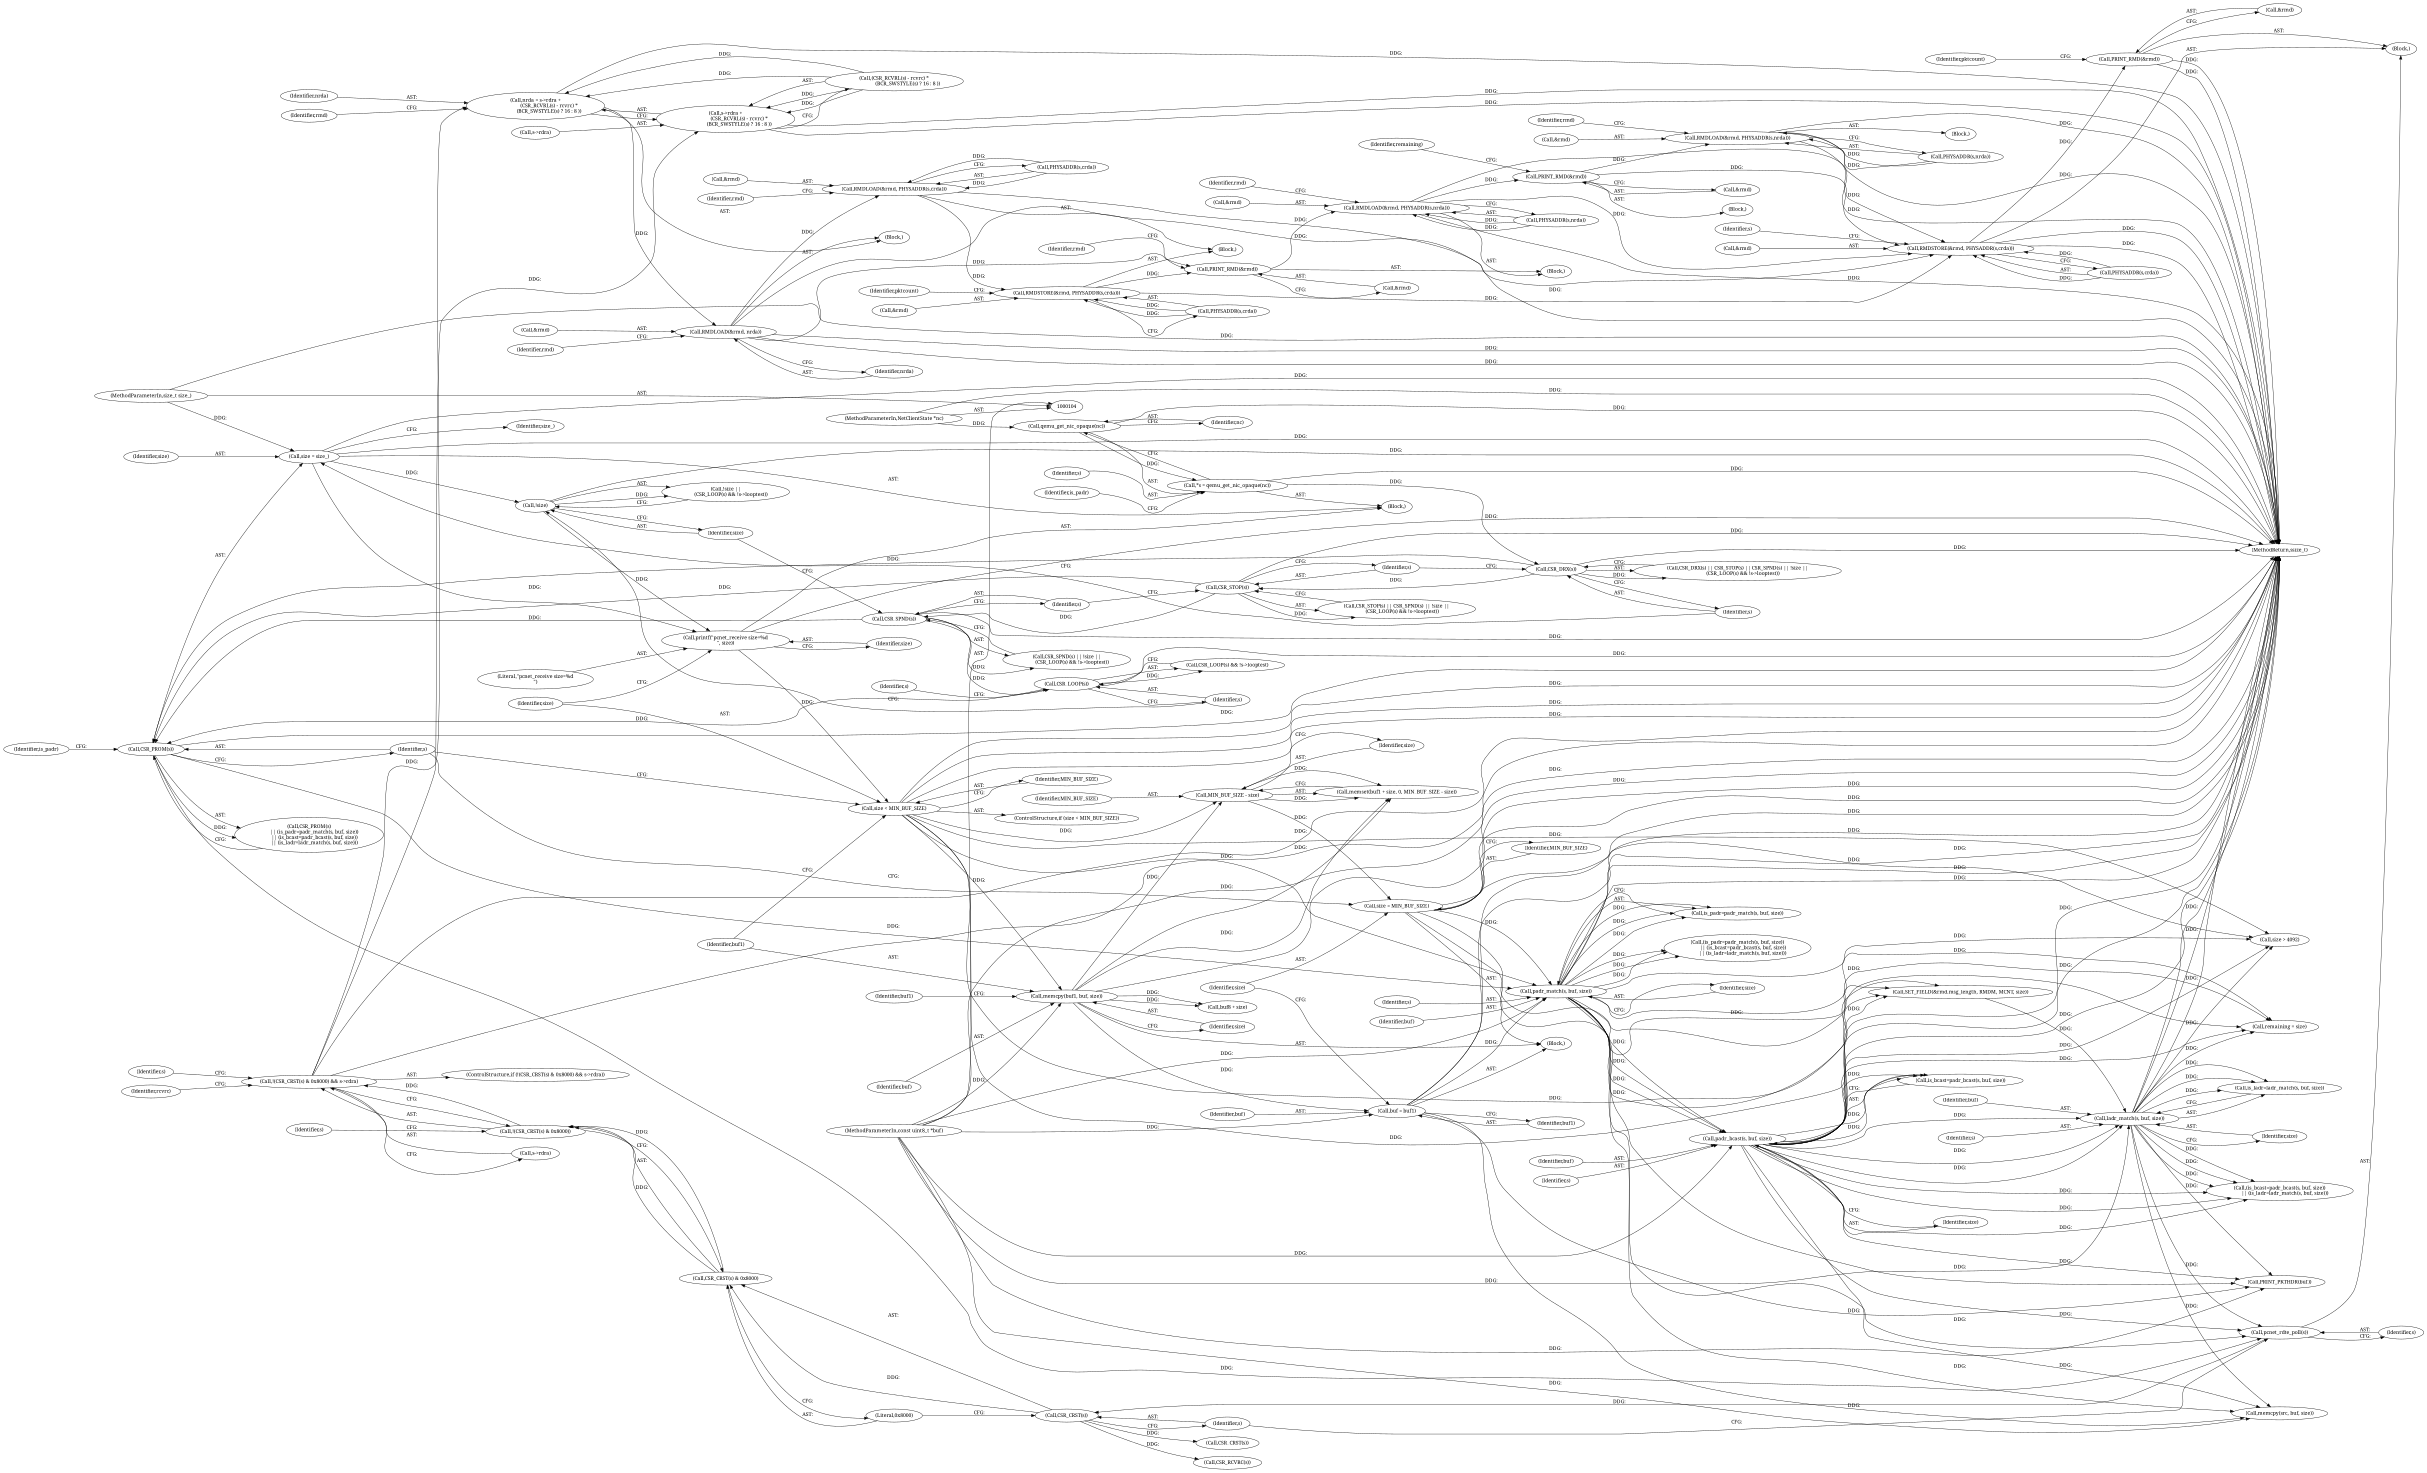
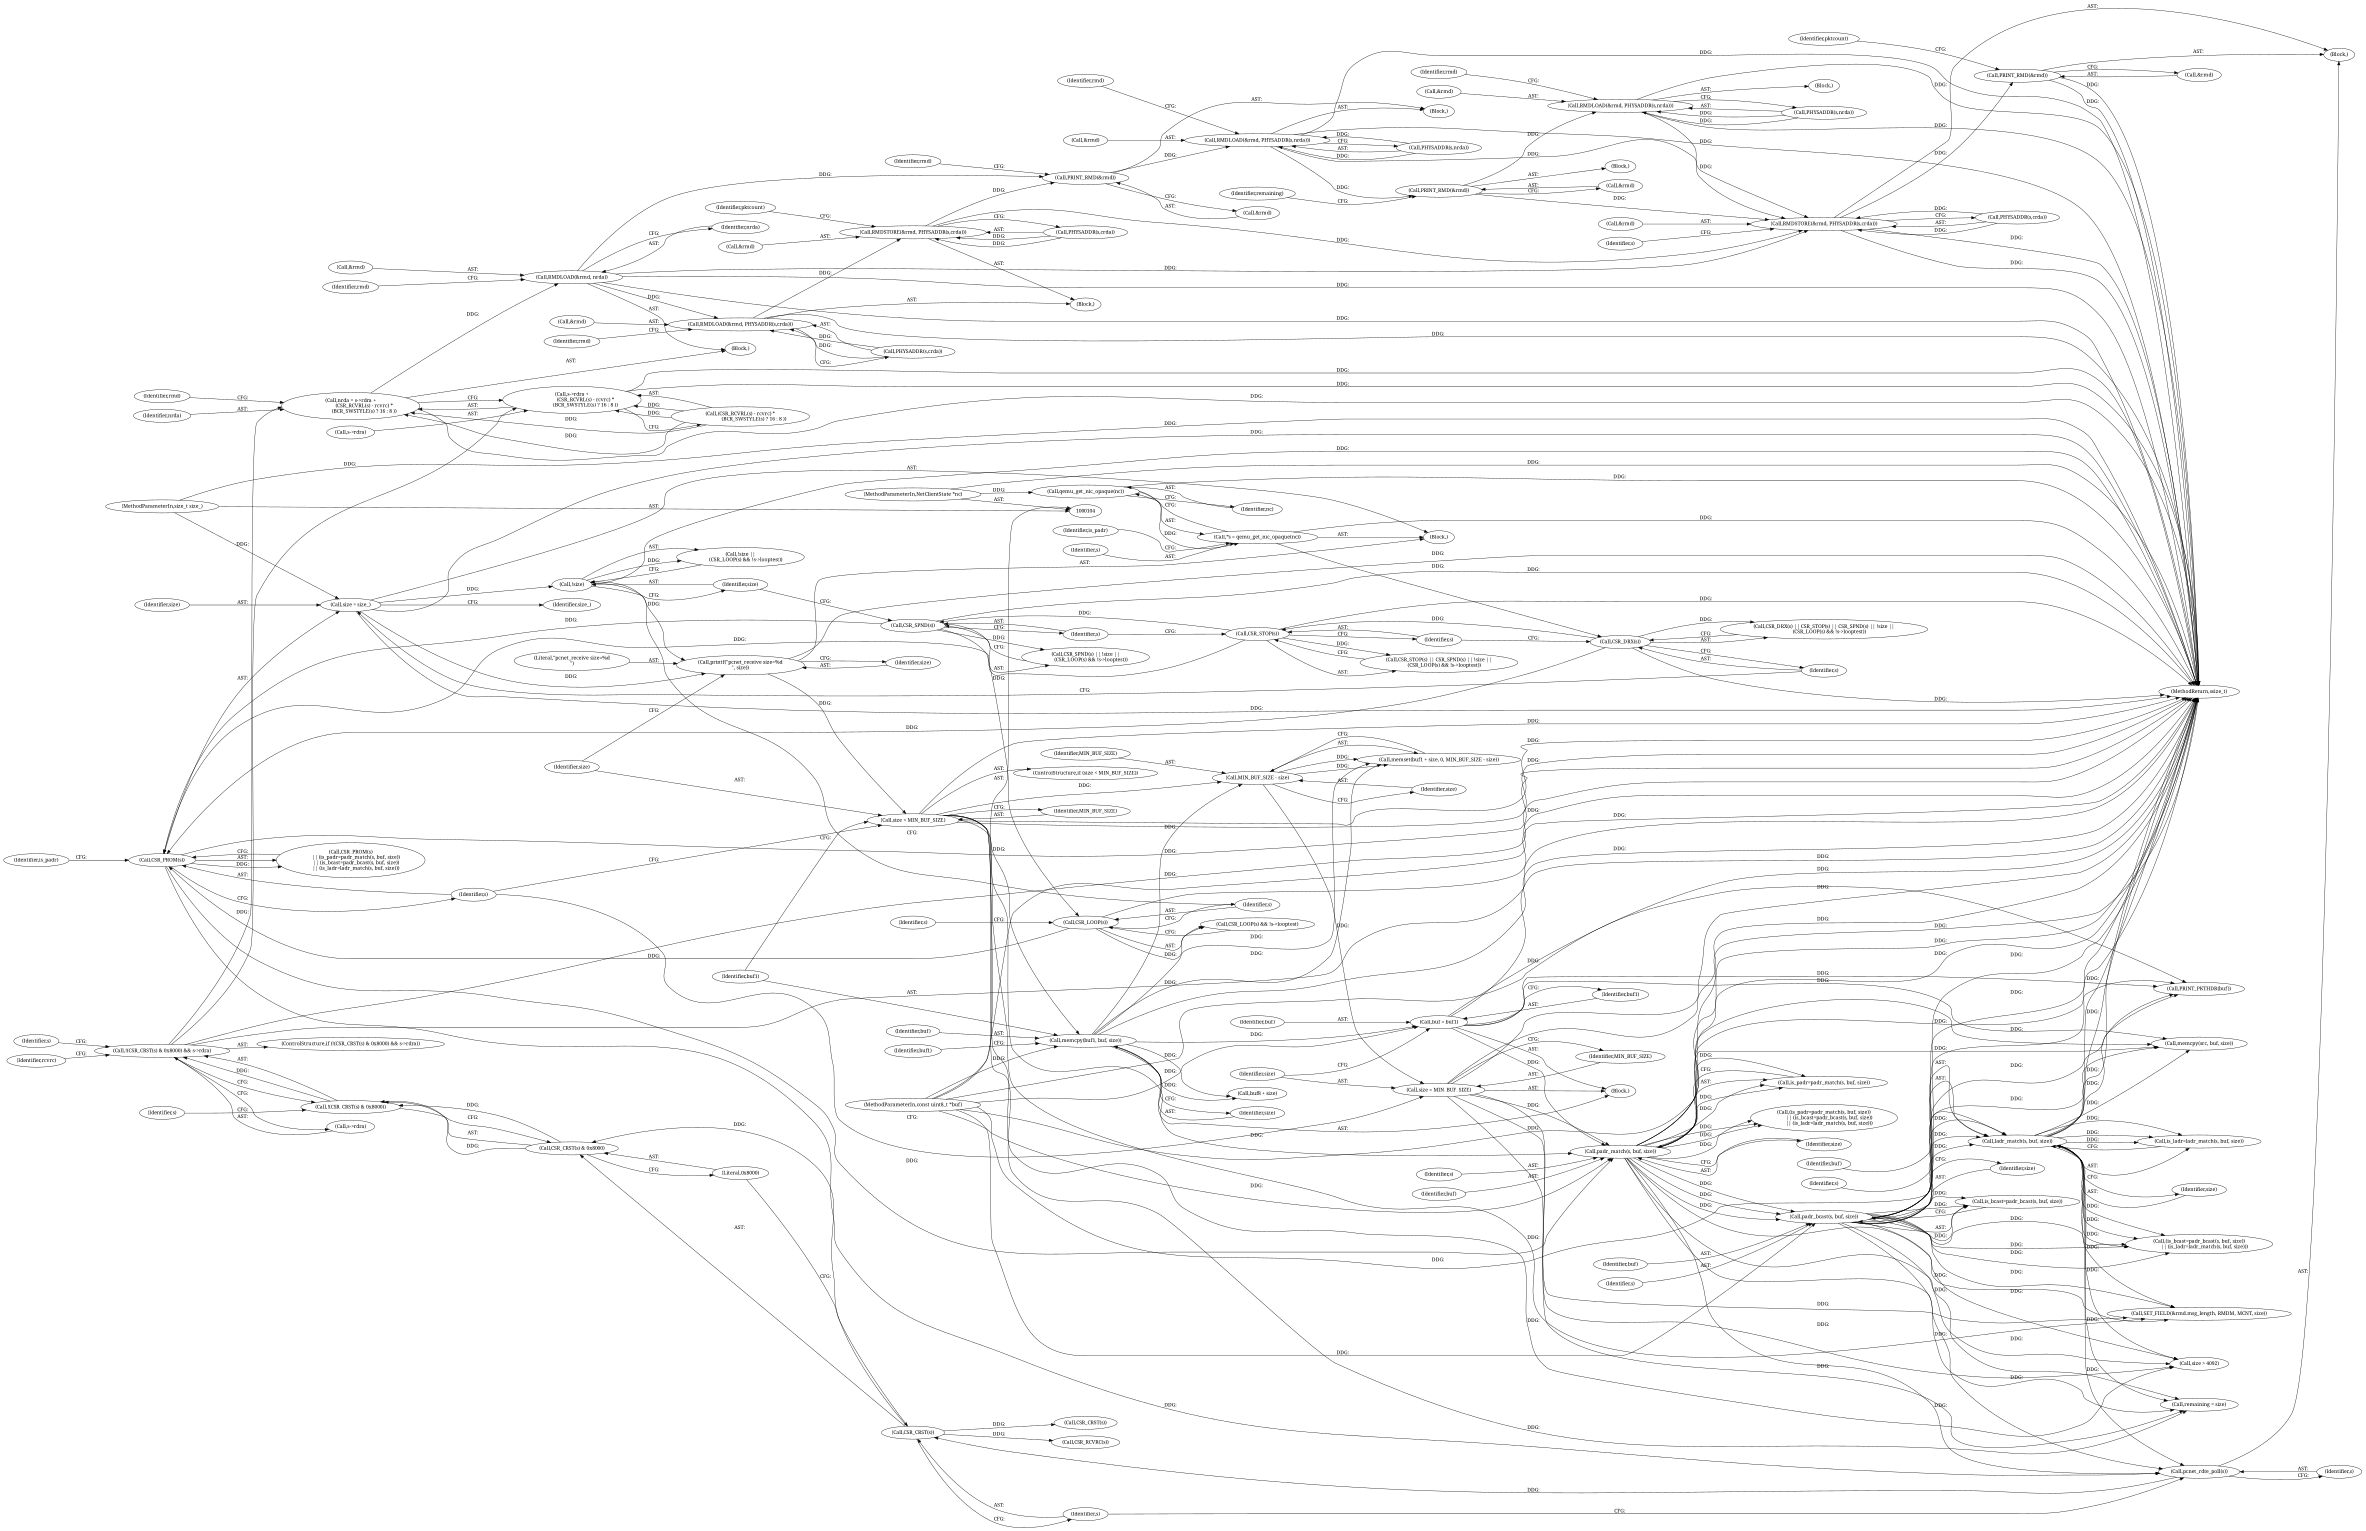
(2068, 1037) -> (2089, 1253)
